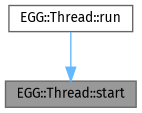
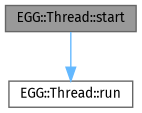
(71, 50) -> (71, 50)
